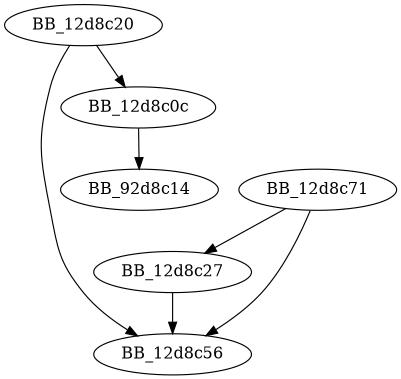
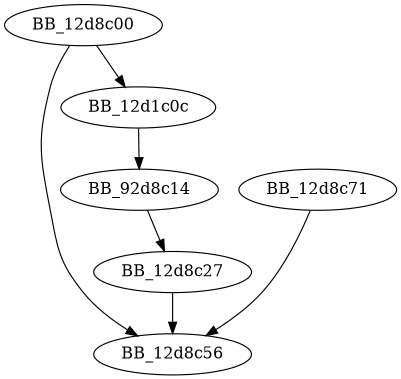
(83, 25) -> (83, 25)
(138, 107) -> (138, 107)
(250, 228) -> (154, 225)
